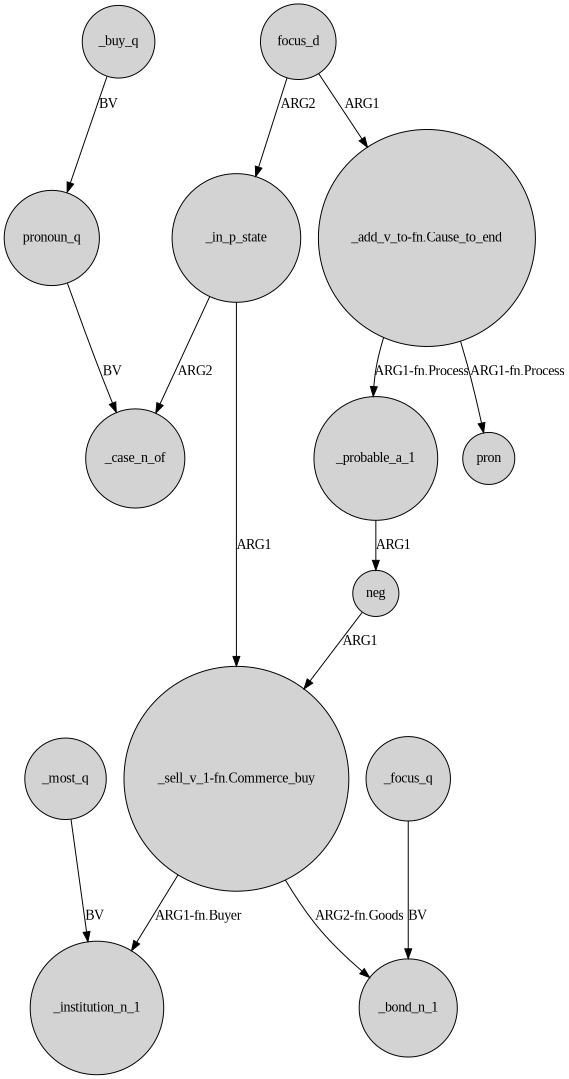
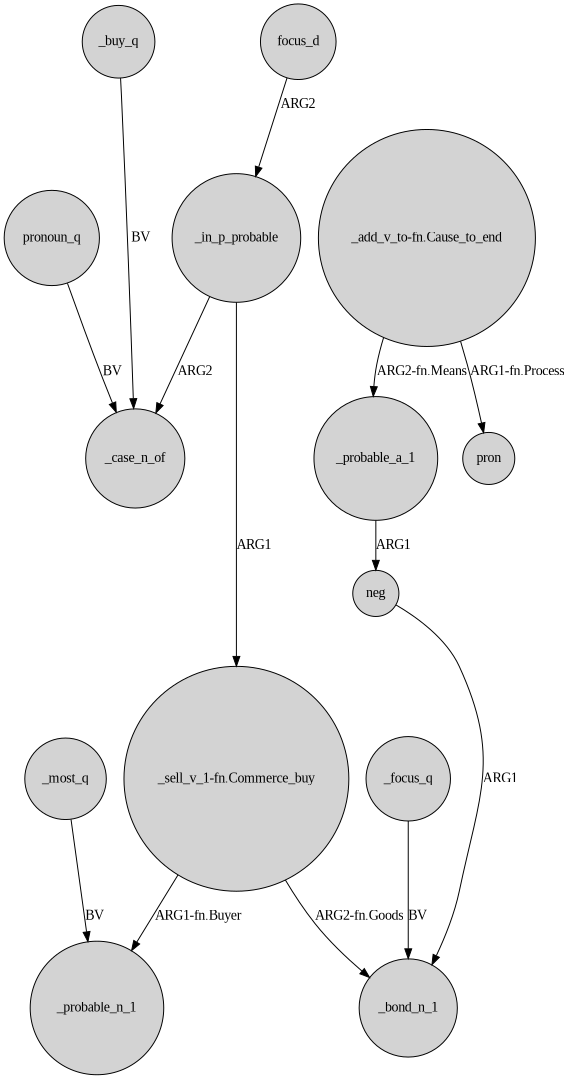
(340, 106) -> none
(89, 130) -> (127, 238)
(236, 238) -> (236, 238)
(422, 372) -> (422, 372)
(336, 647) -> (483, 768)
(97, 1008) -> (97, 1008)
